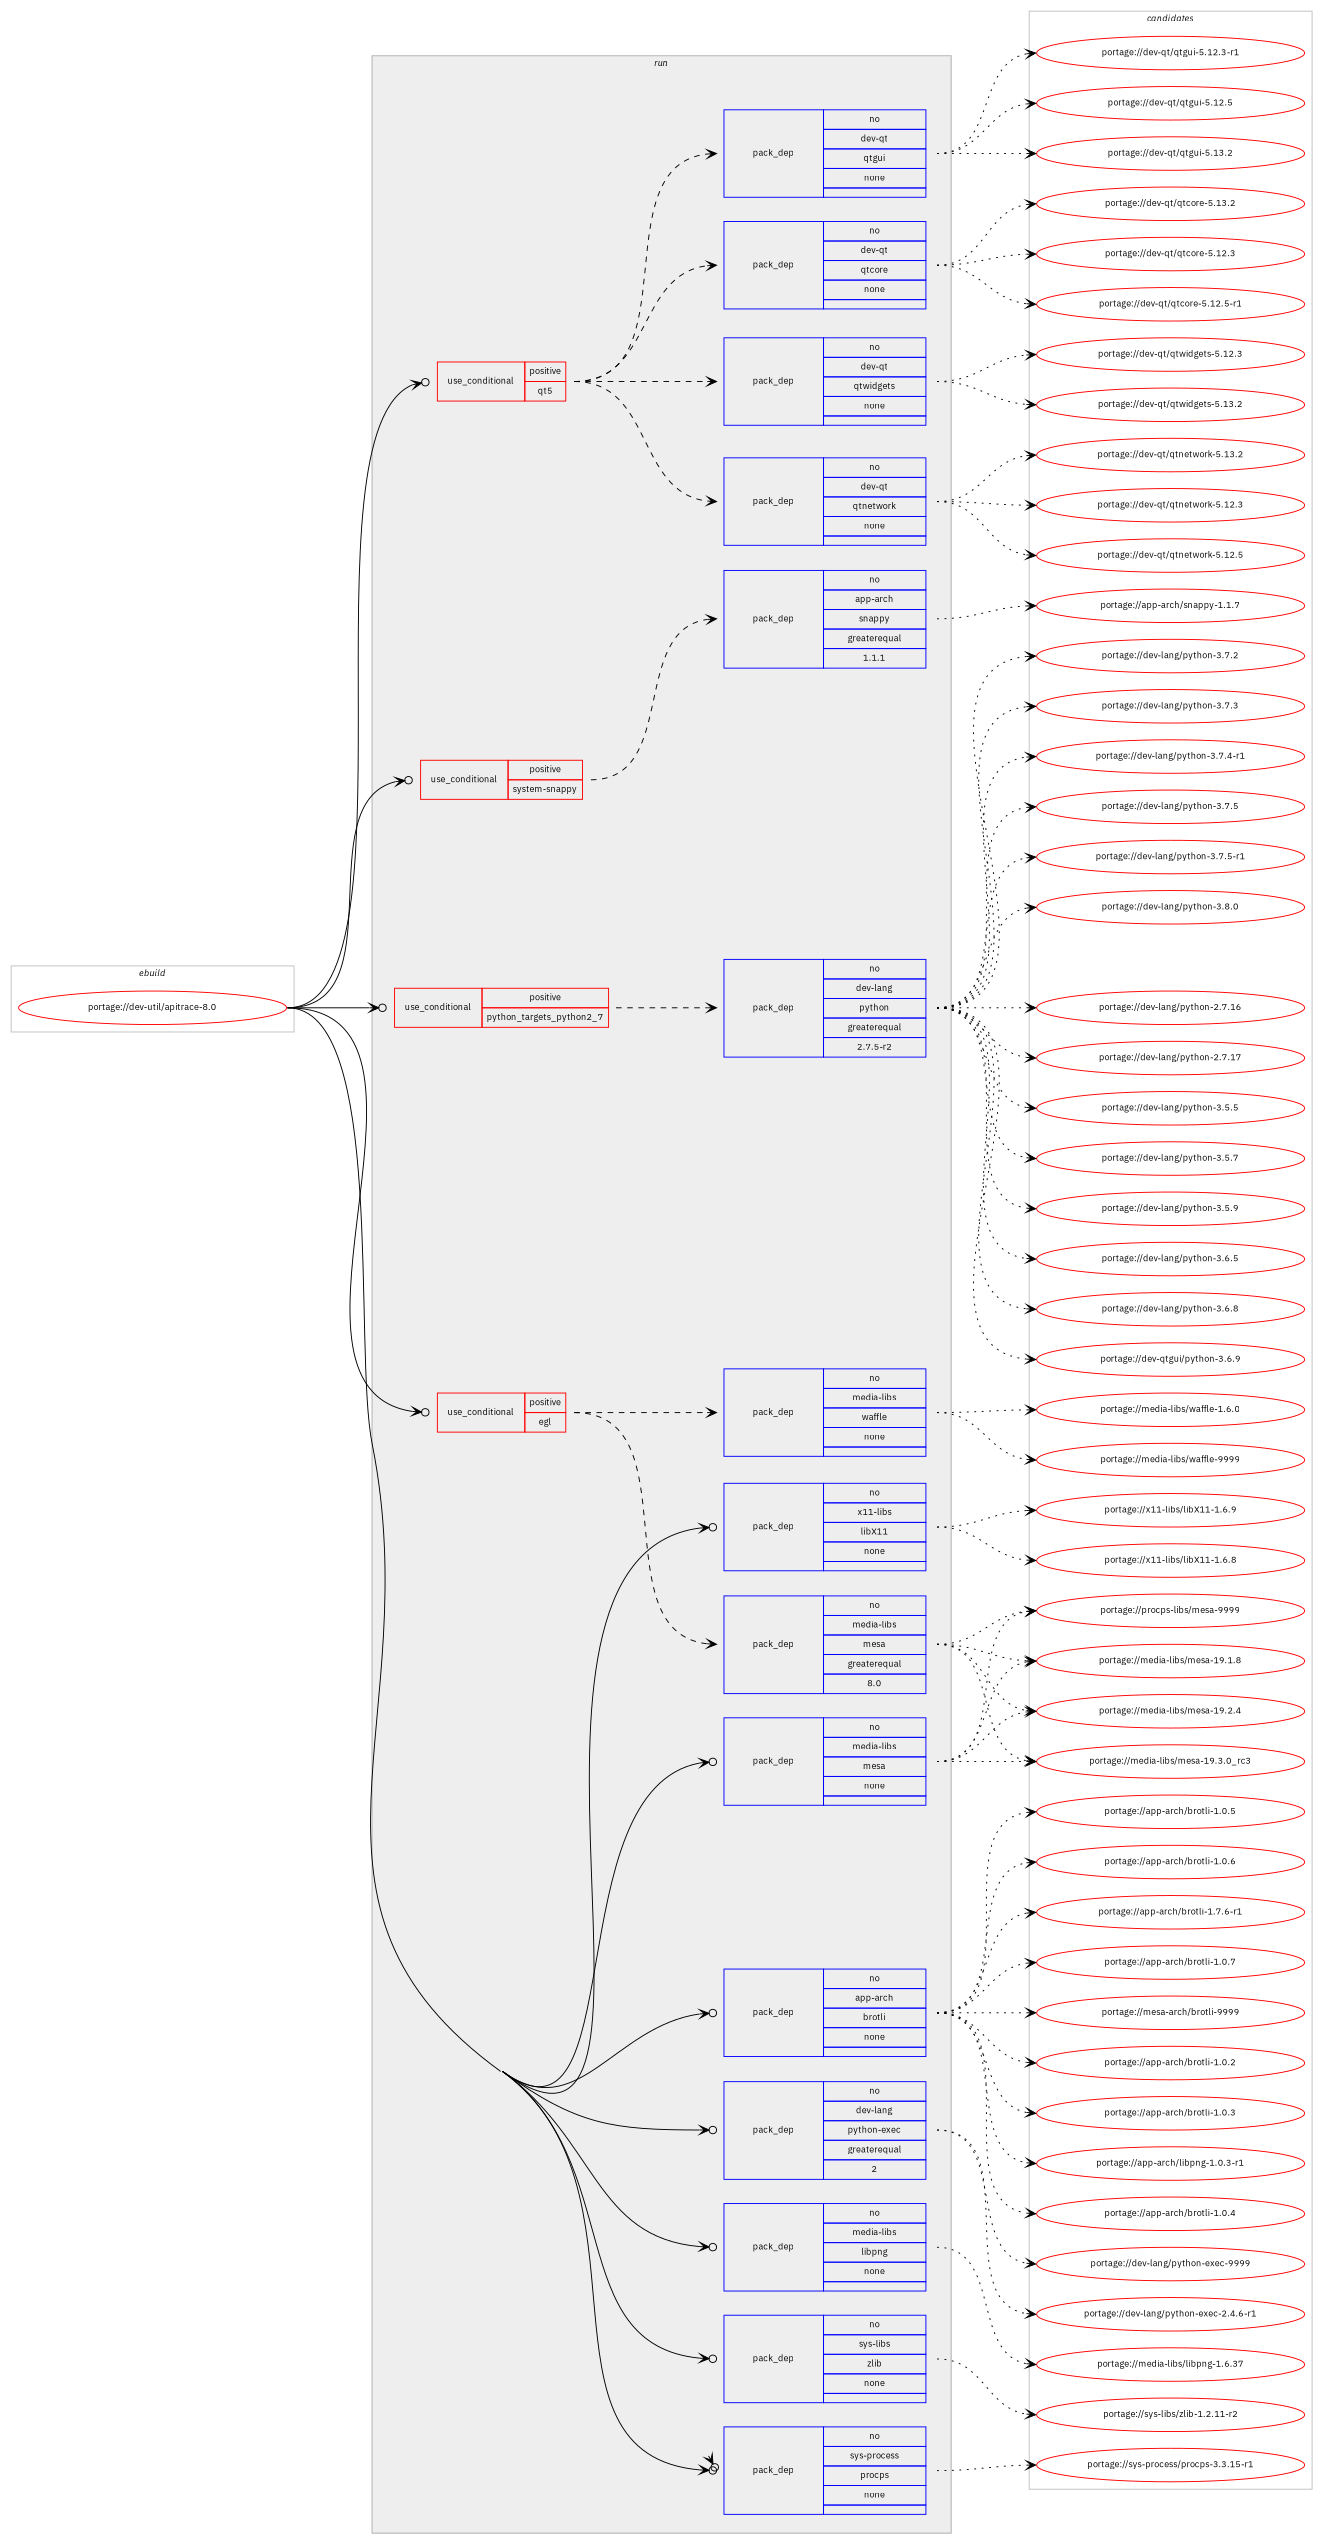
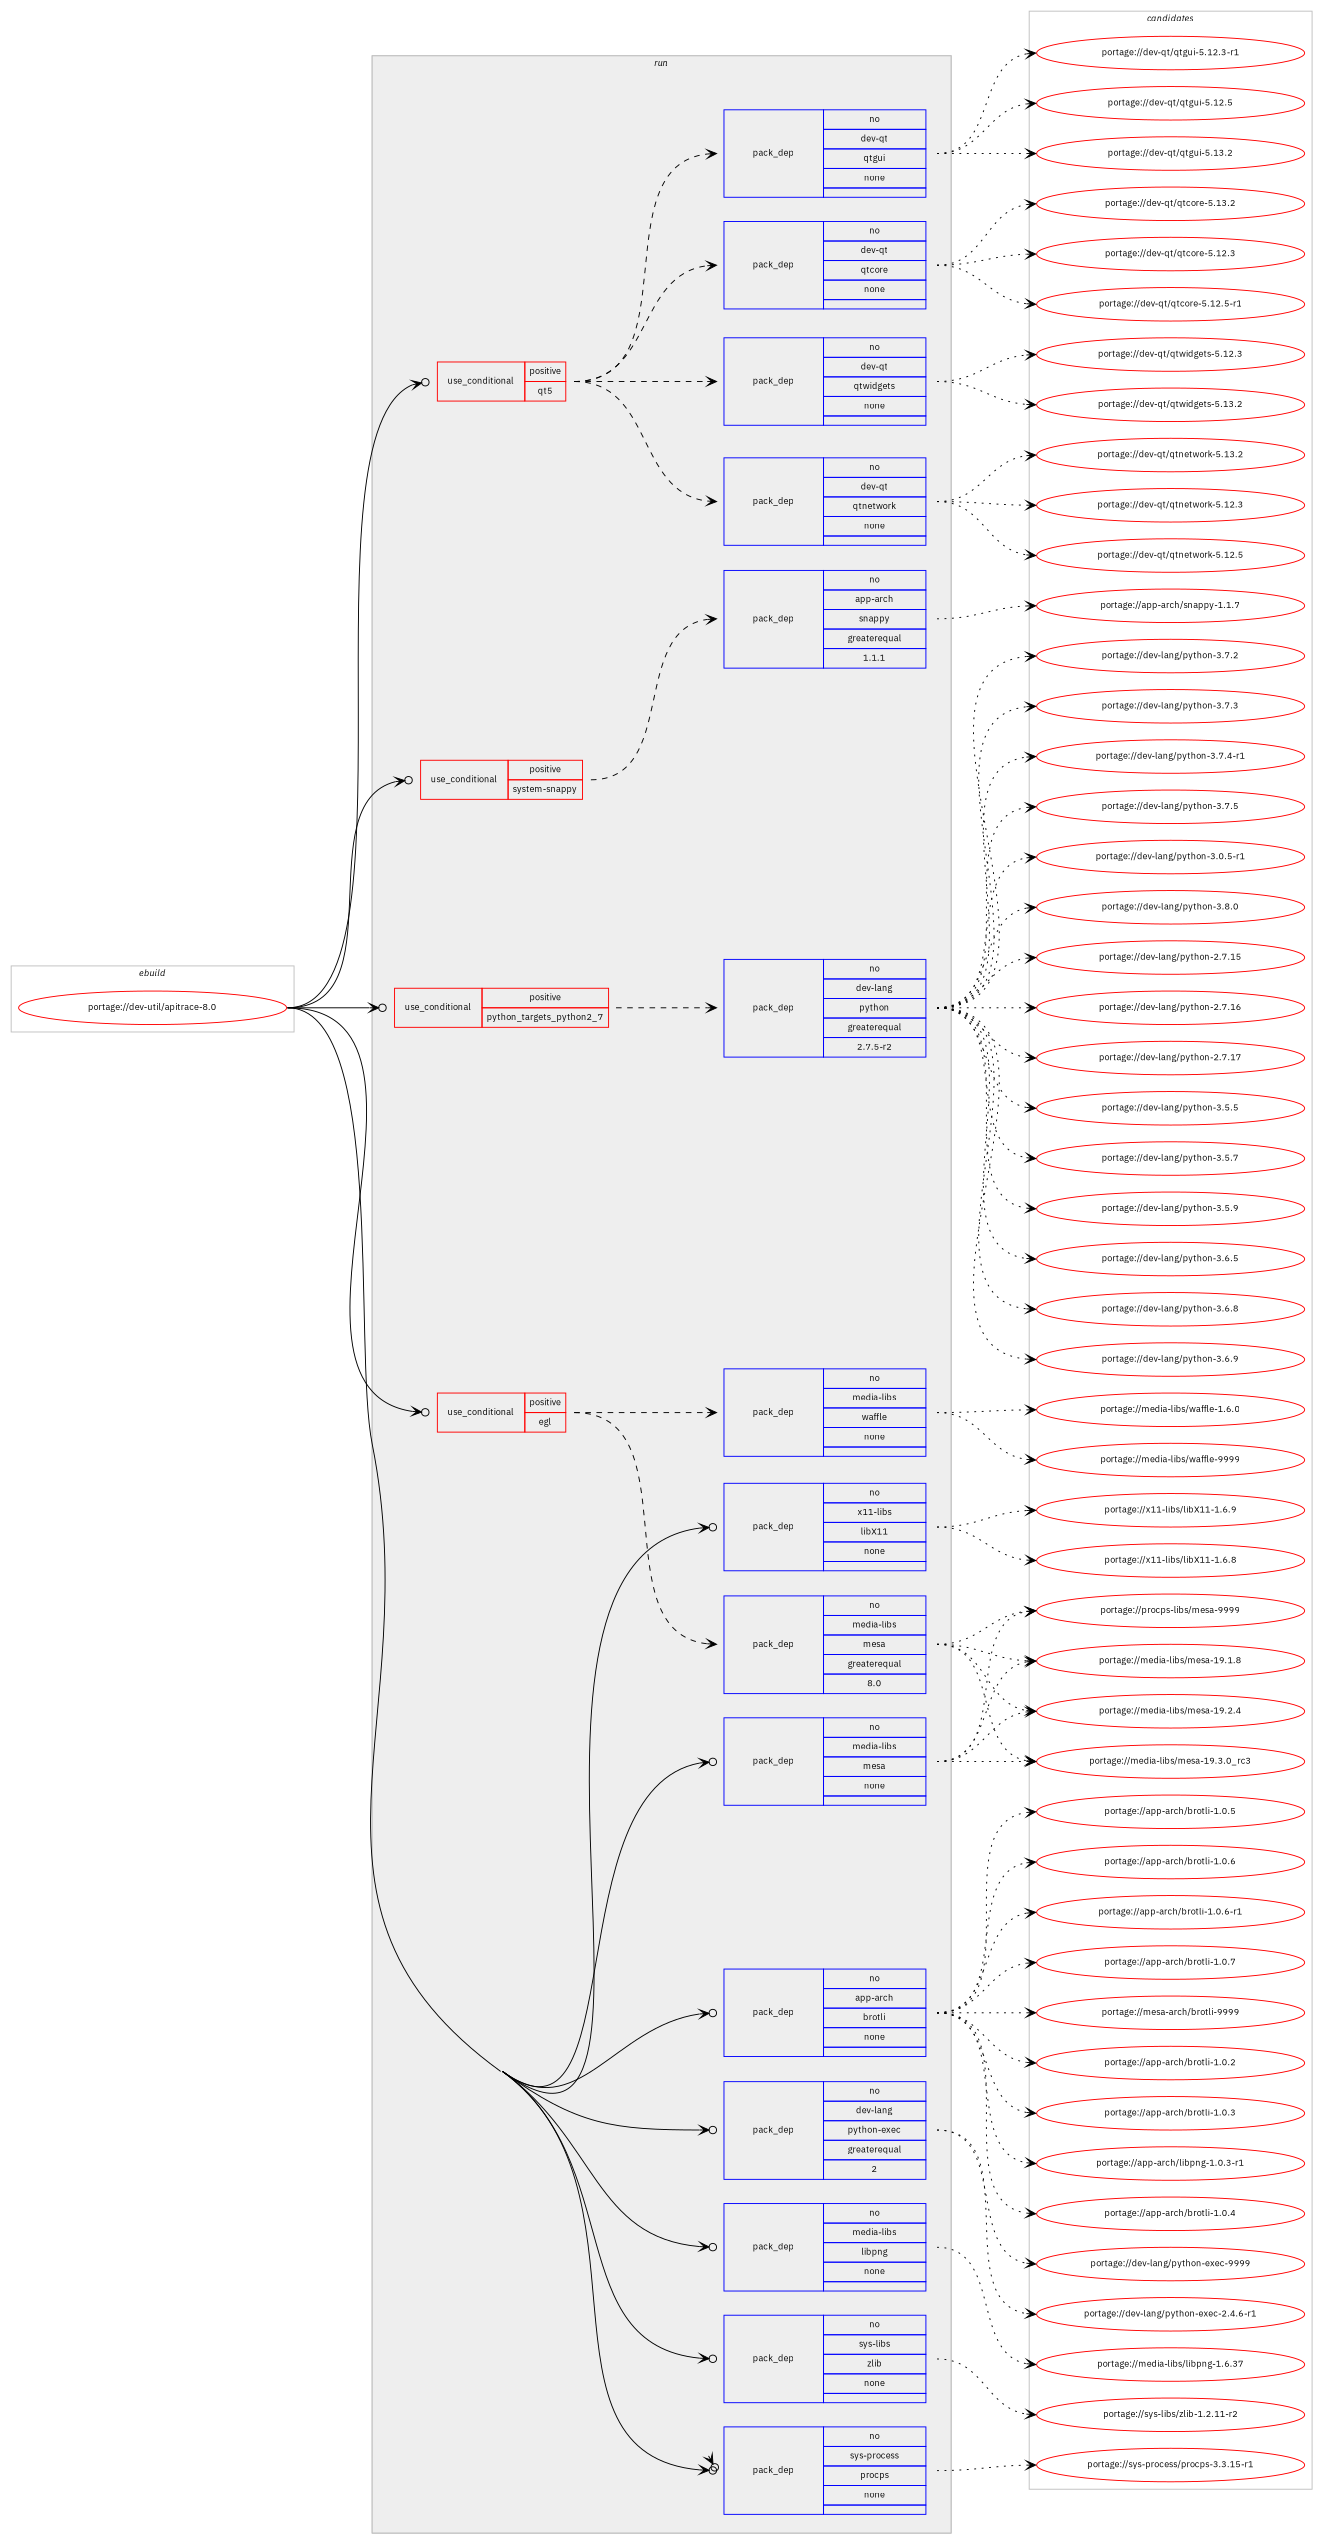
(1171, 857) -> (1171, 857)
none -> (1171, 958)
(1171, 1360) -> (1171, 1360)
(1171, 1912) -> (1171, 1912)
